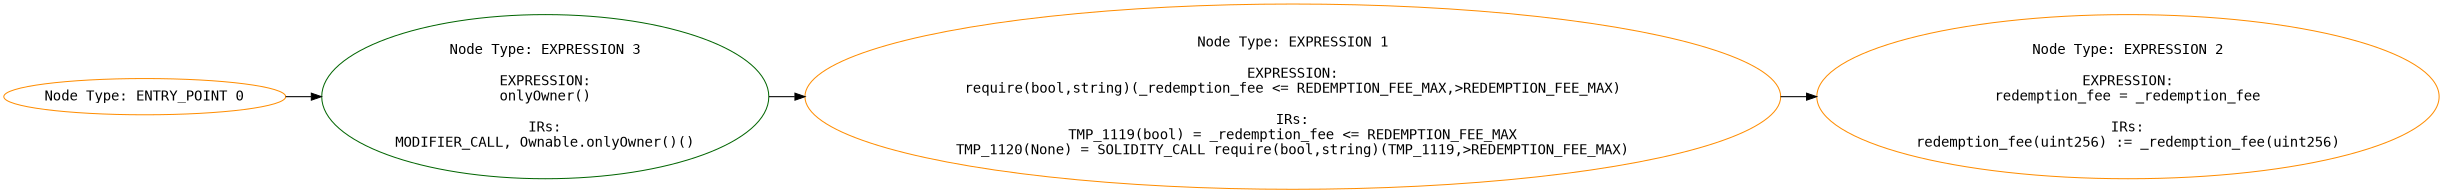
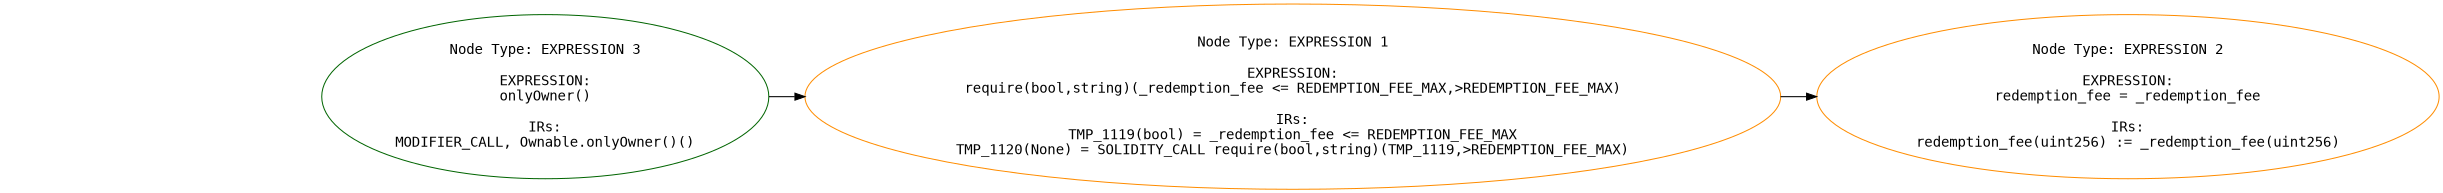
(145, 97) -> none
